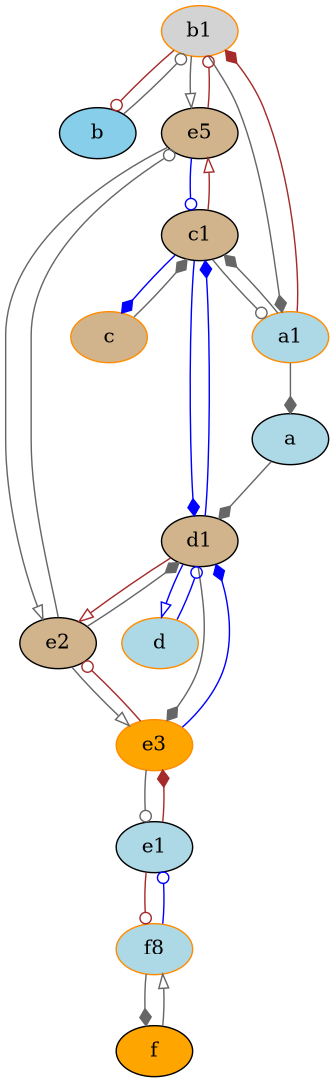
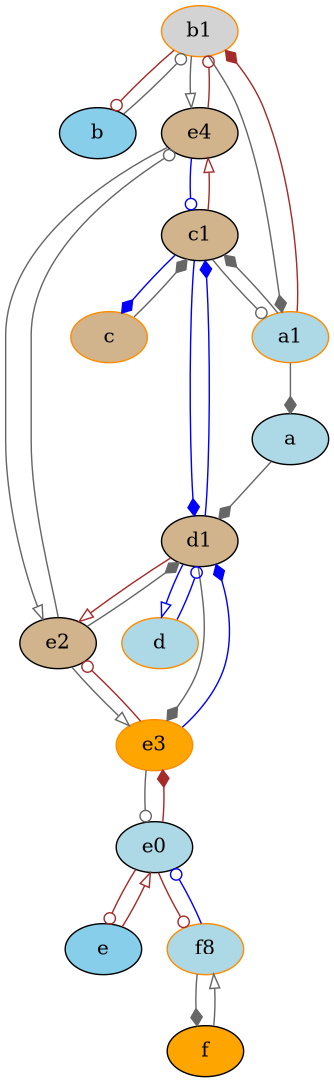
(200, 133) -> (200, 133)
(154, 847) -> (154, 847)
none -> (103, 949)
